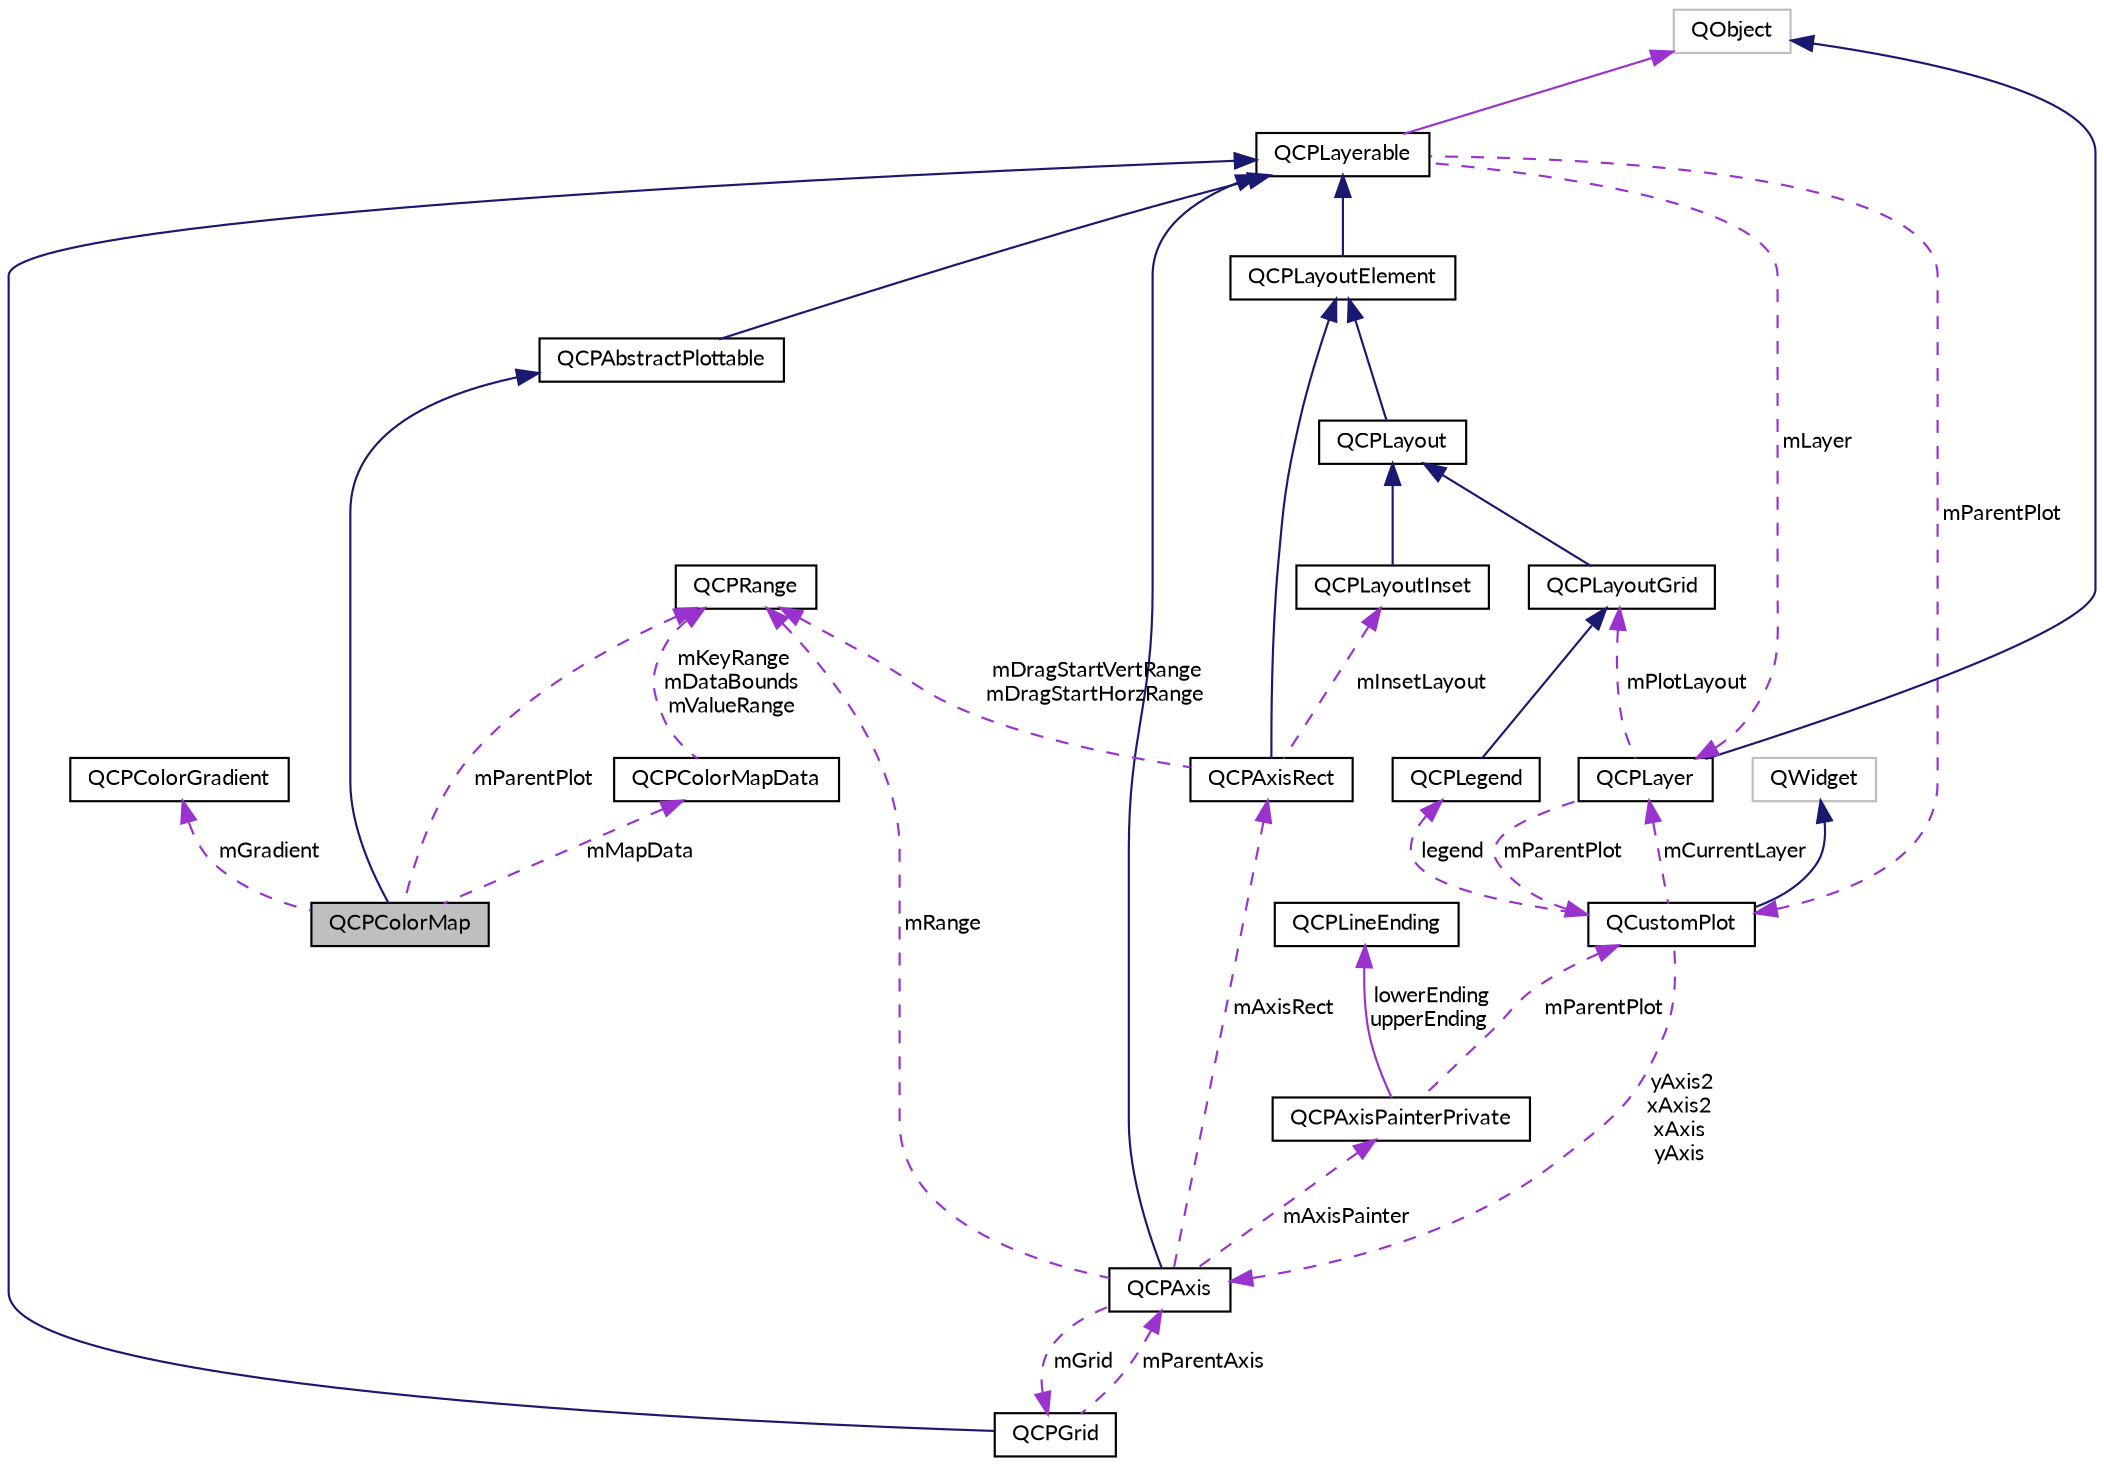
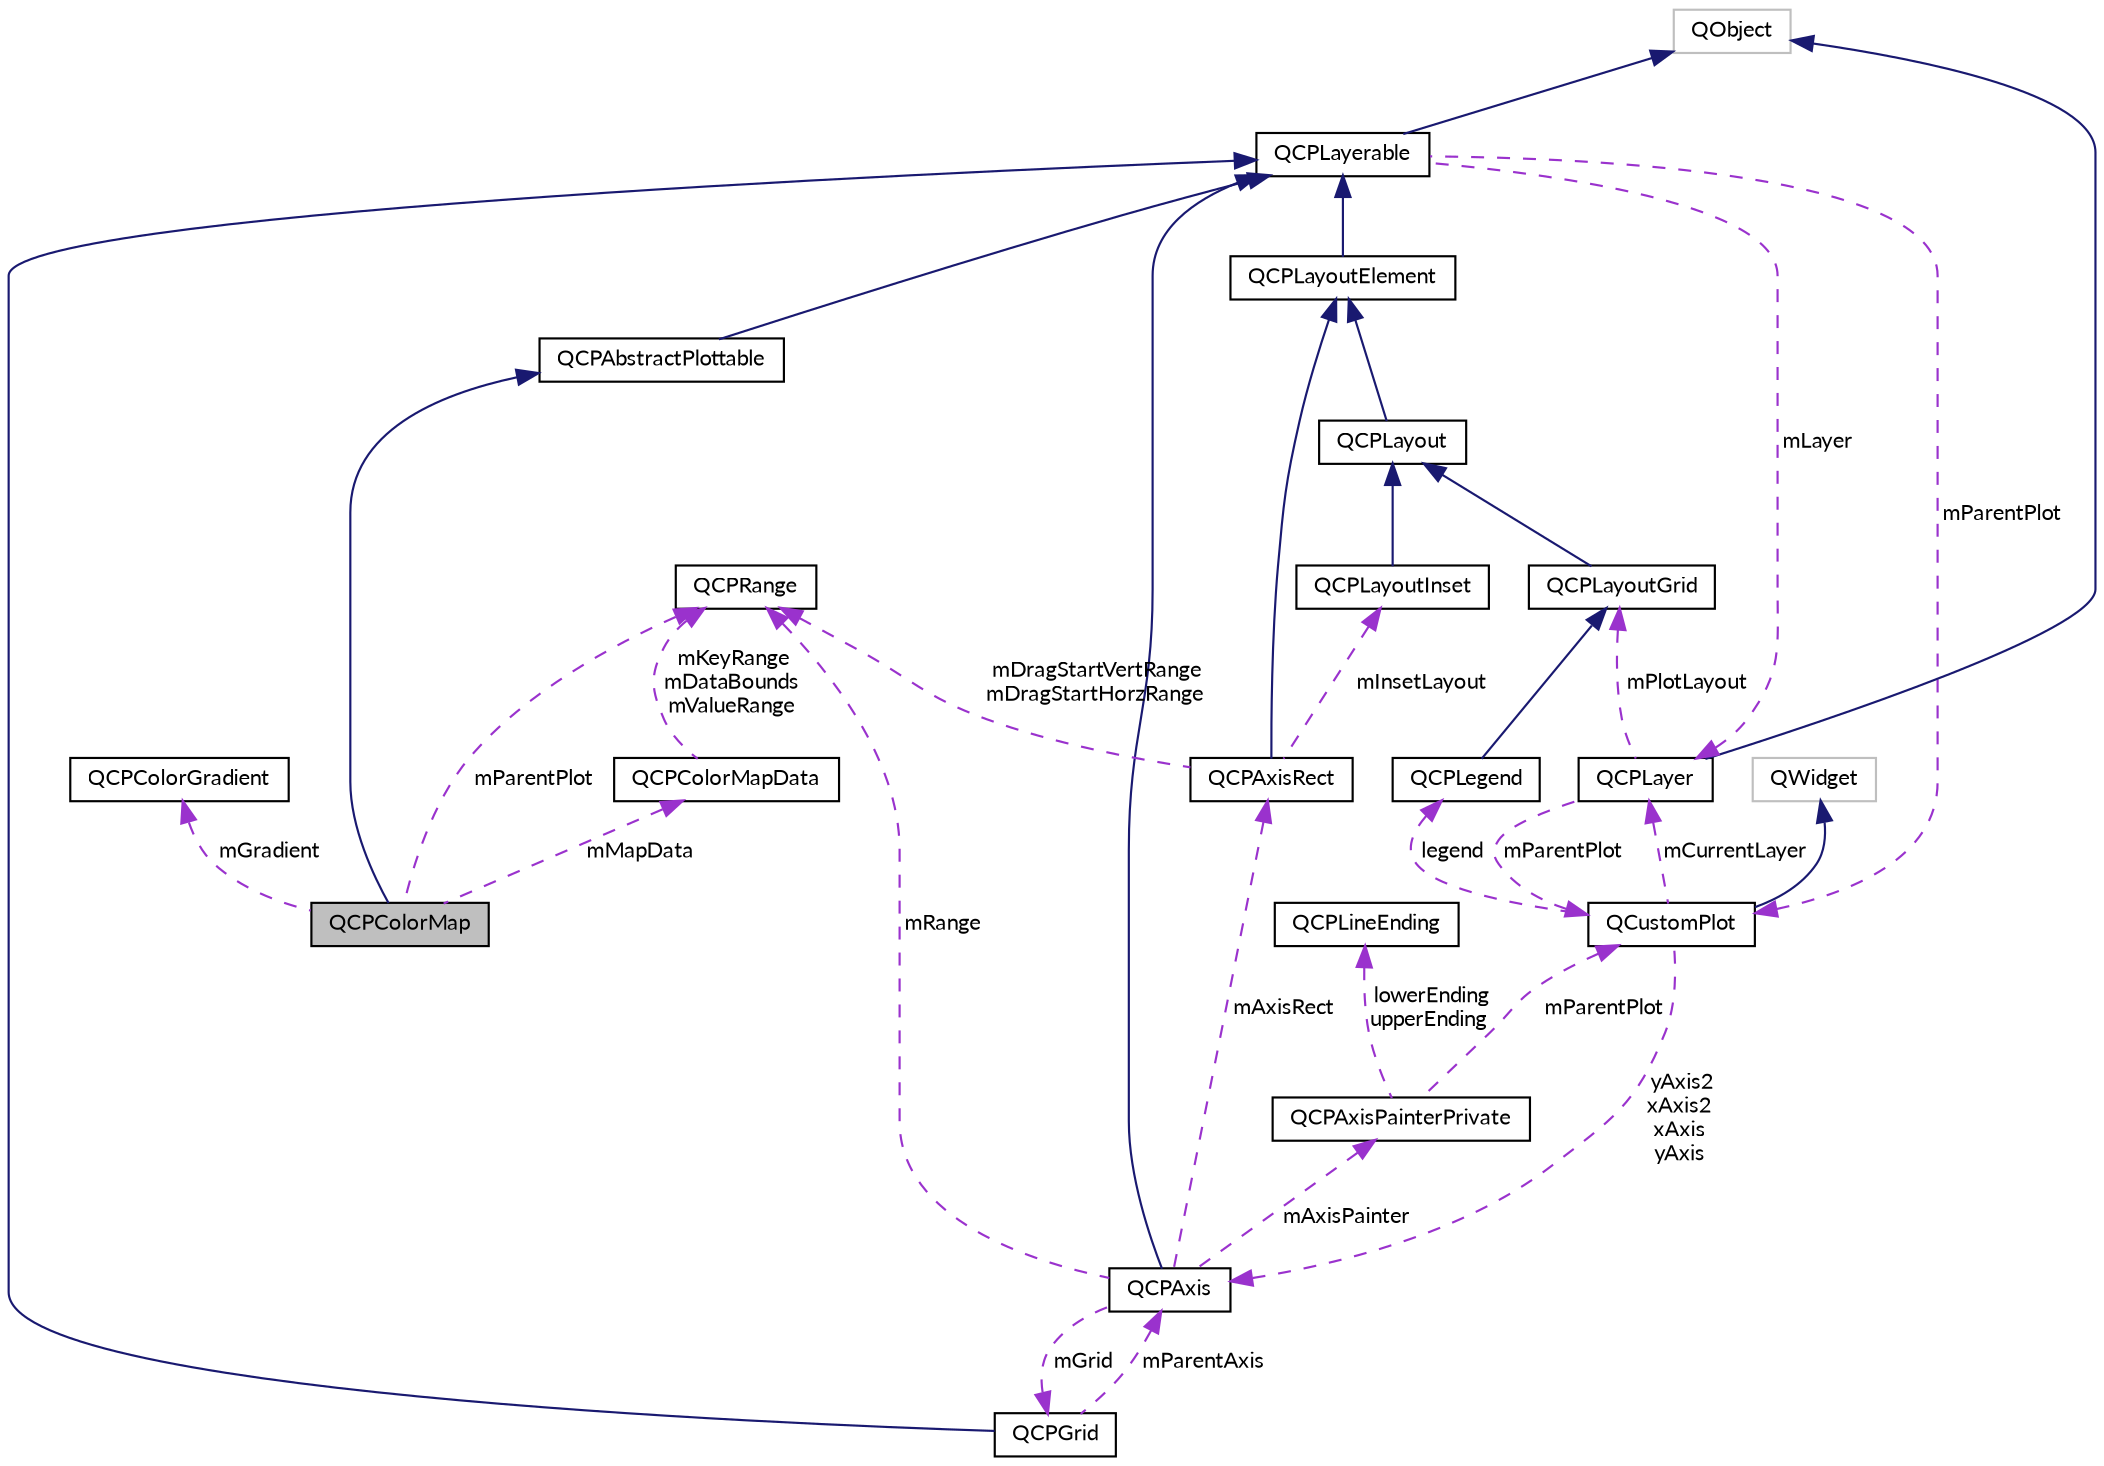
(1528, 96) -> (1528, 96)
(1369, 1035) -> (1369, 1035)
